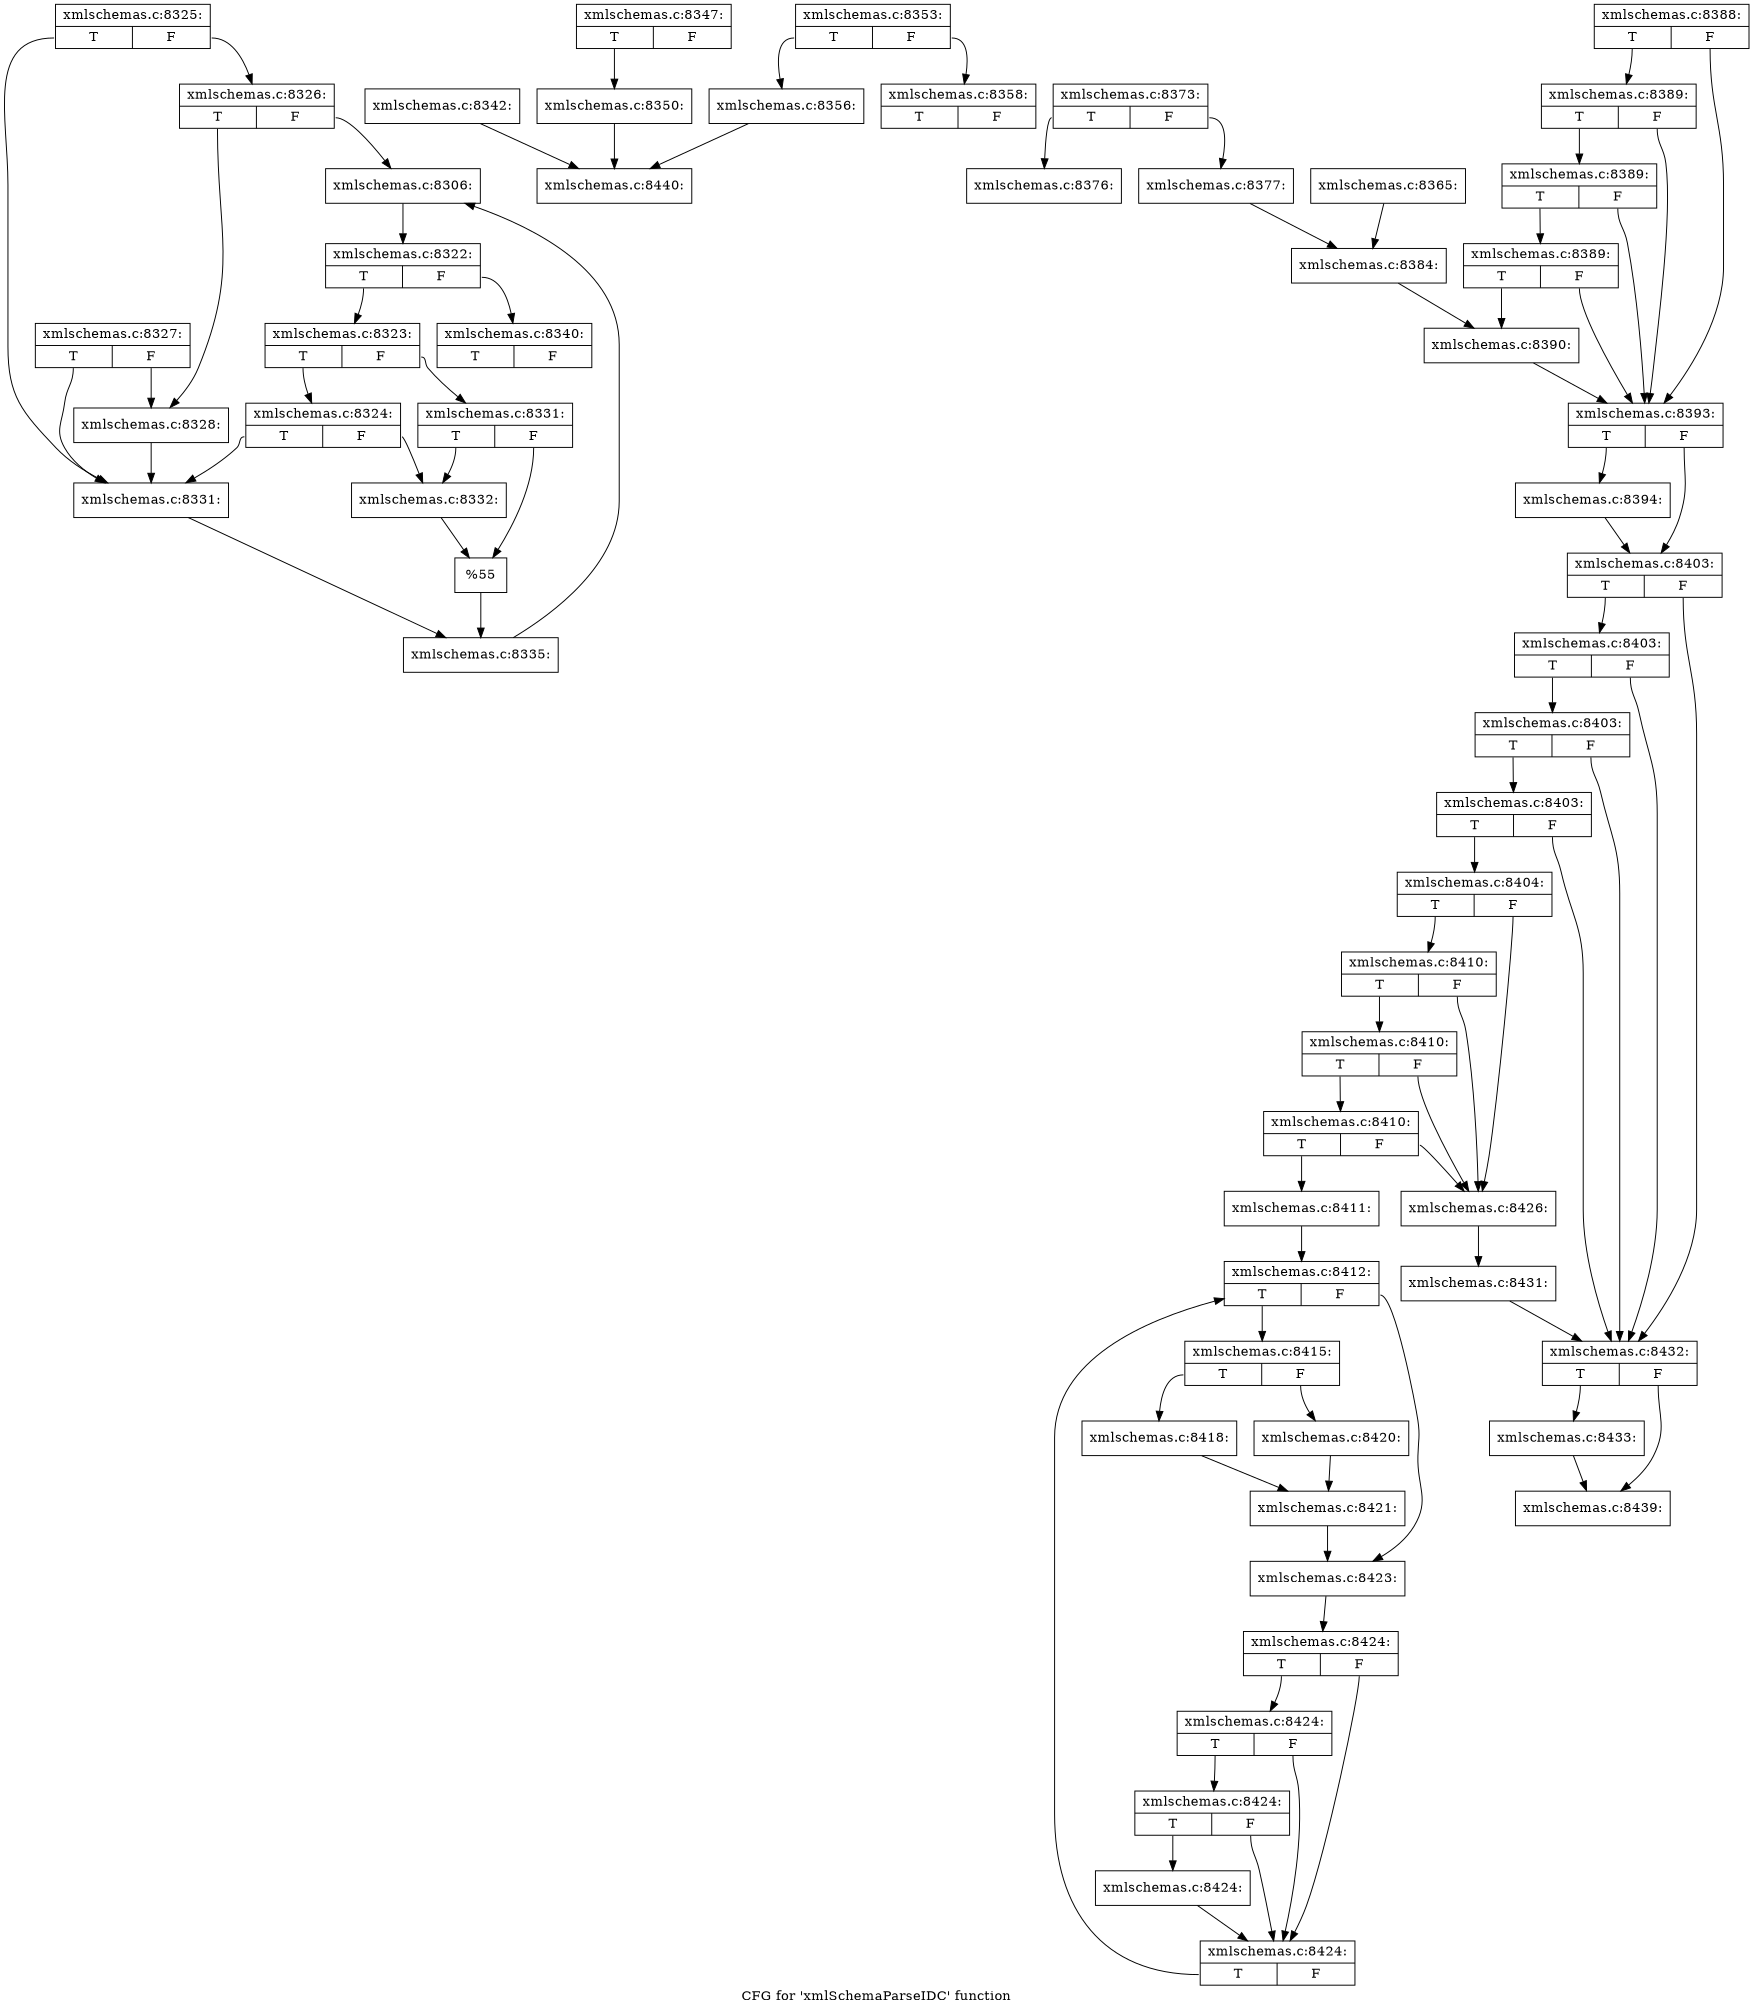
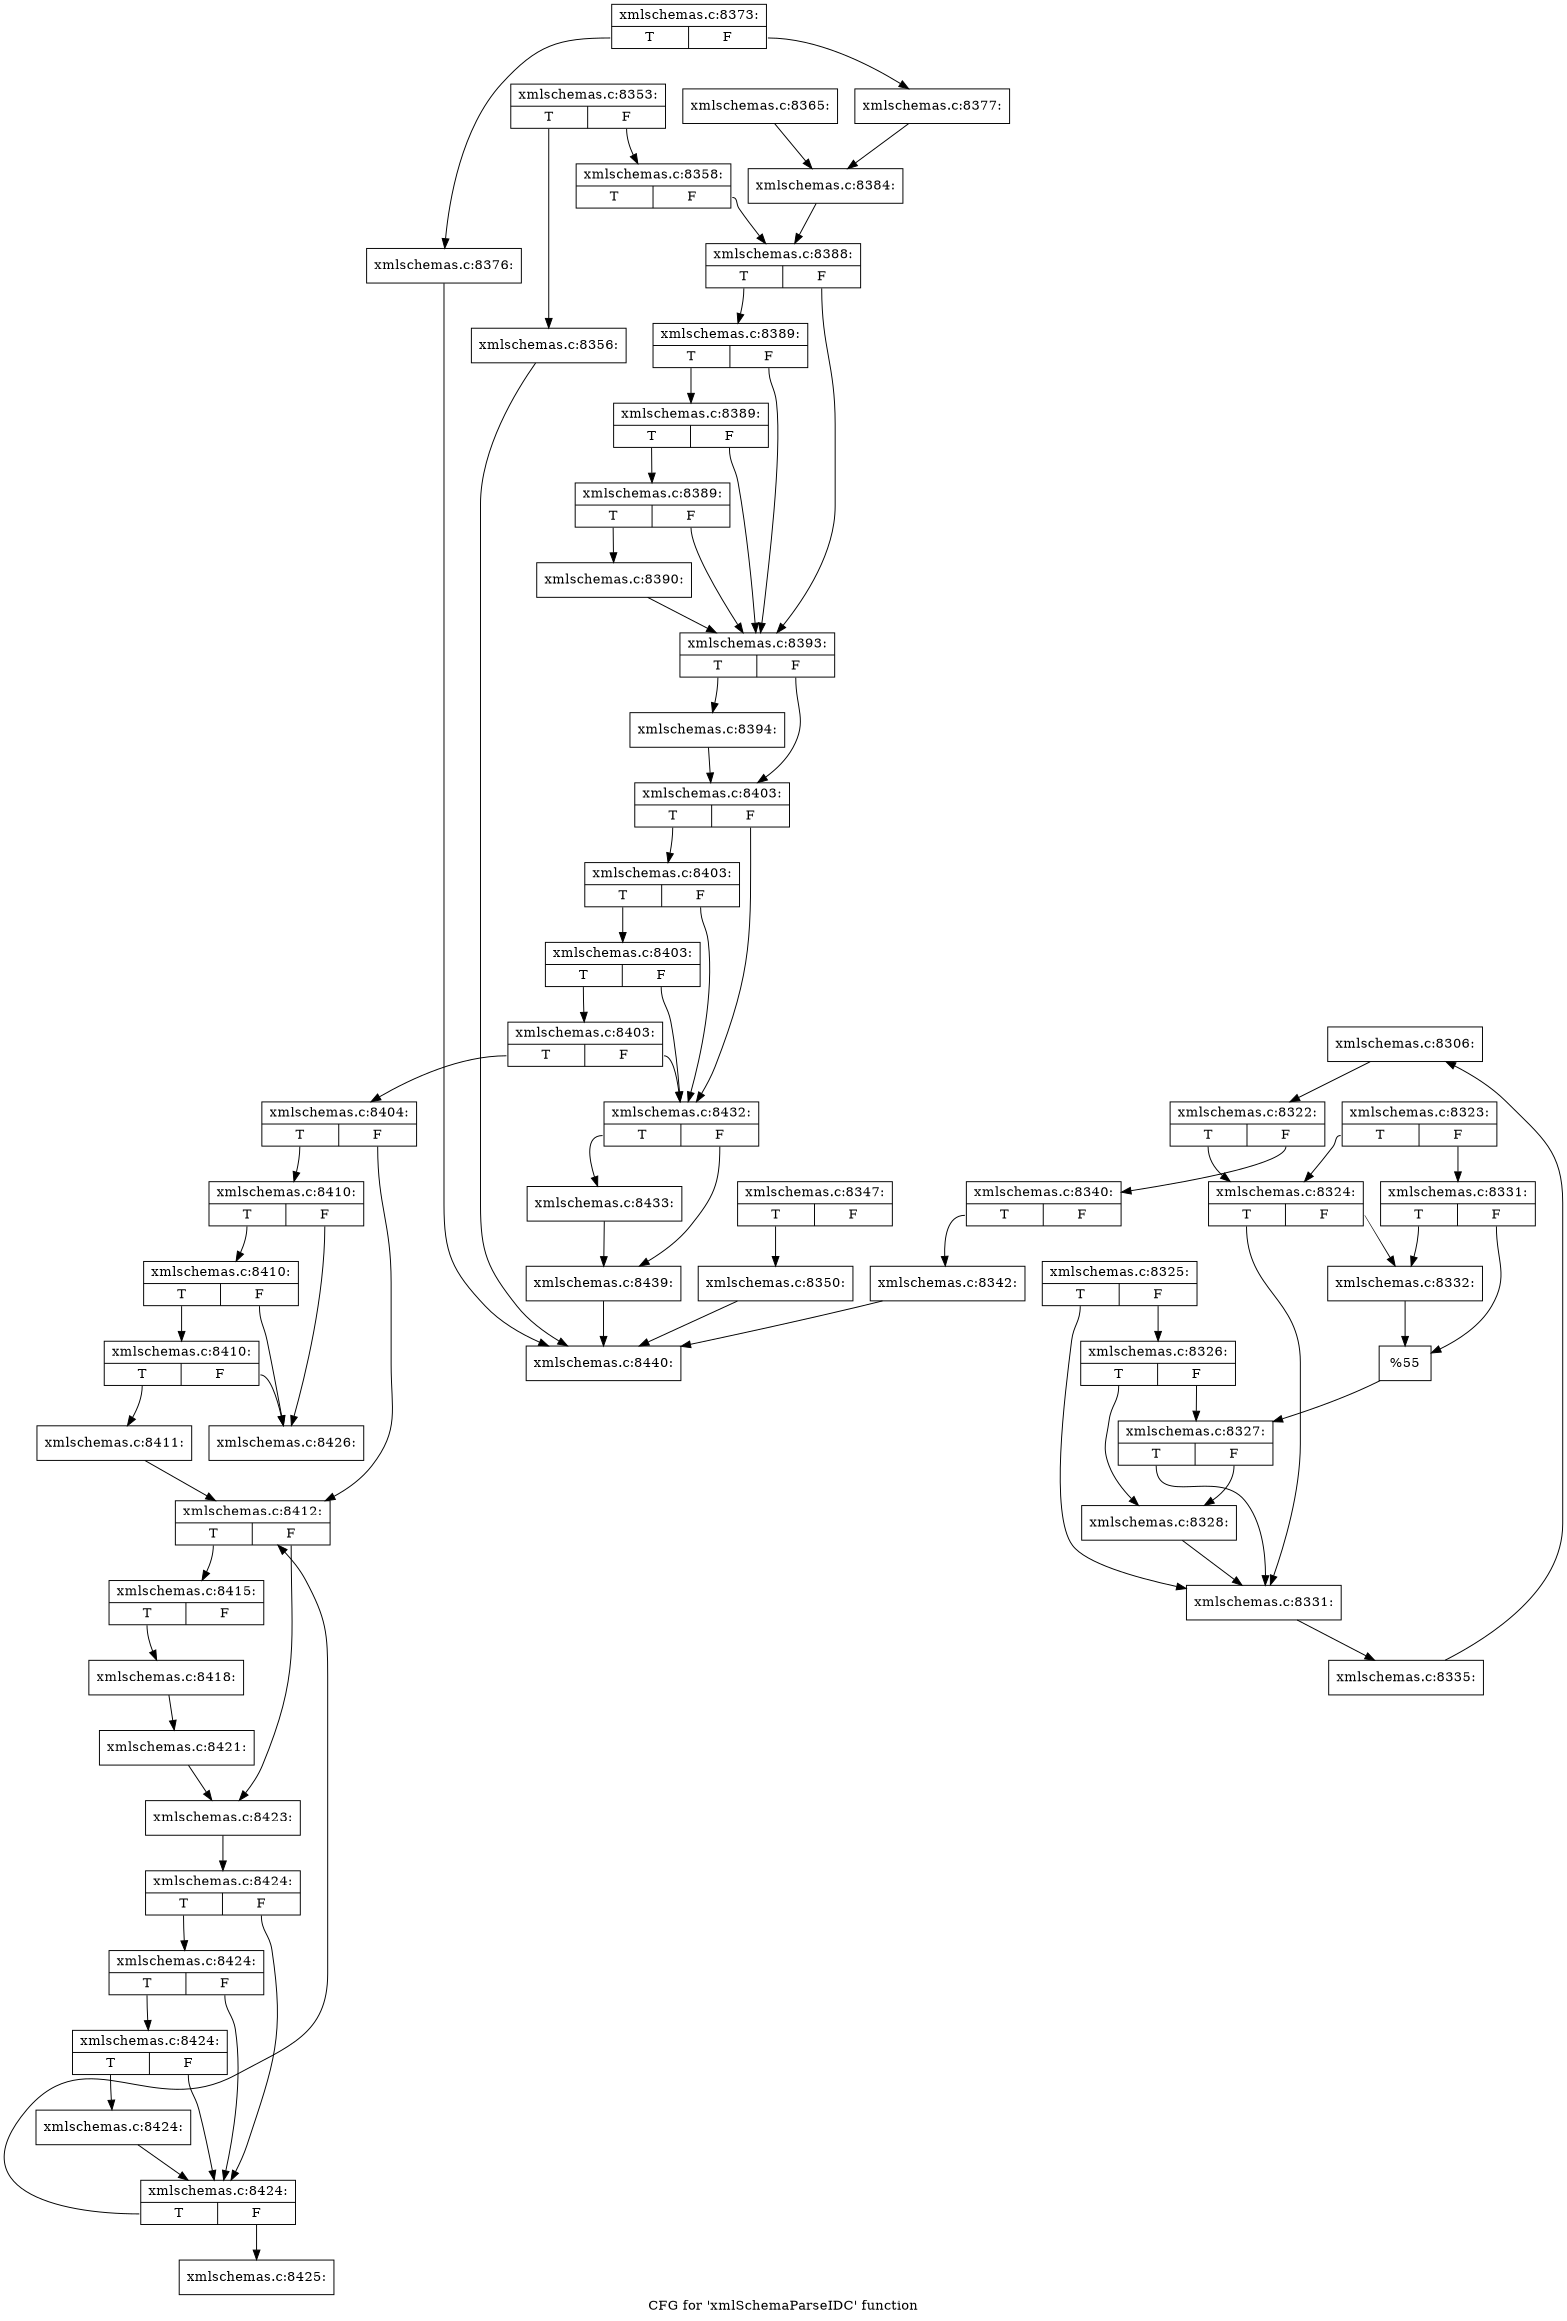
(363, 136) -> (1196, 1398)
none -> (745, 217)
(362, 302) -> (1212, 1163)
(1432, 303) -> (808, 219)
(481, 610) -> (1332, 1402)
none -> (444, 833)
(1502, 1050) -> (391, 1333)
none -> (947, 1231)
(1478, 1284) -> none
none -> (604, 1319)
(1331, 1438) -> none
none -> (257, 2277)
